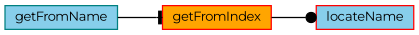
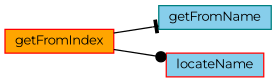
(137, 18) -> (133, 30)
